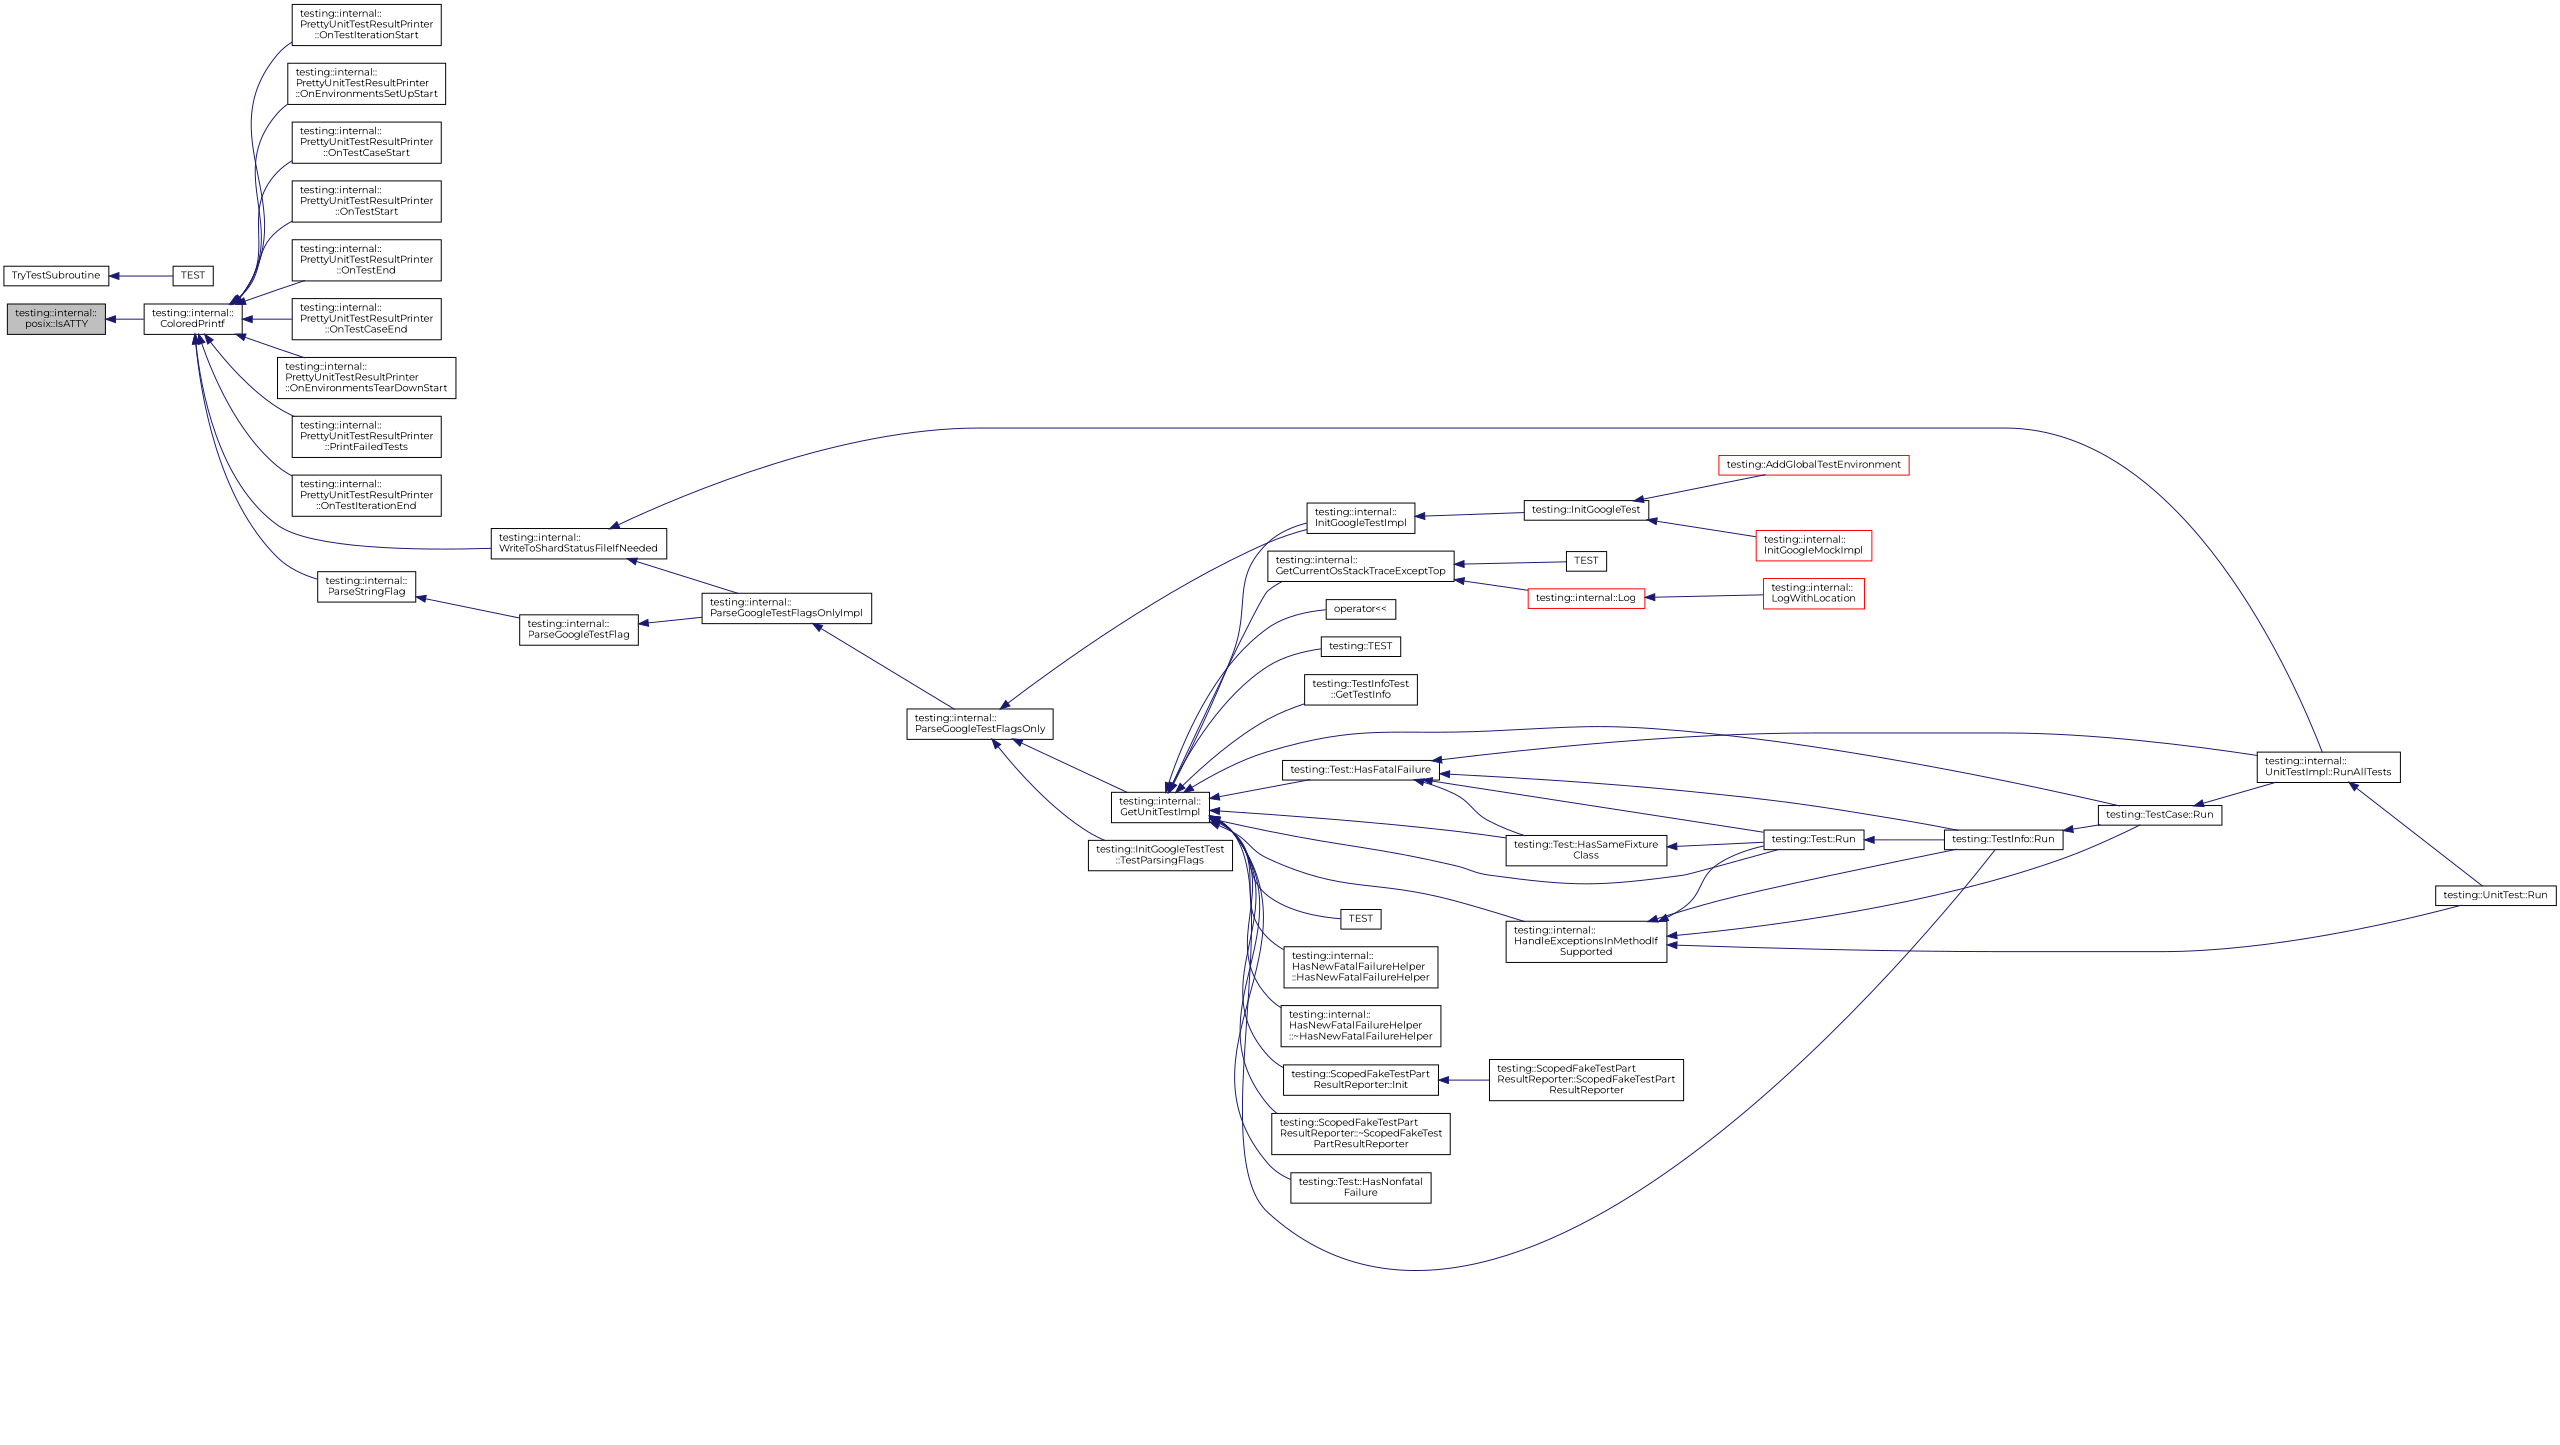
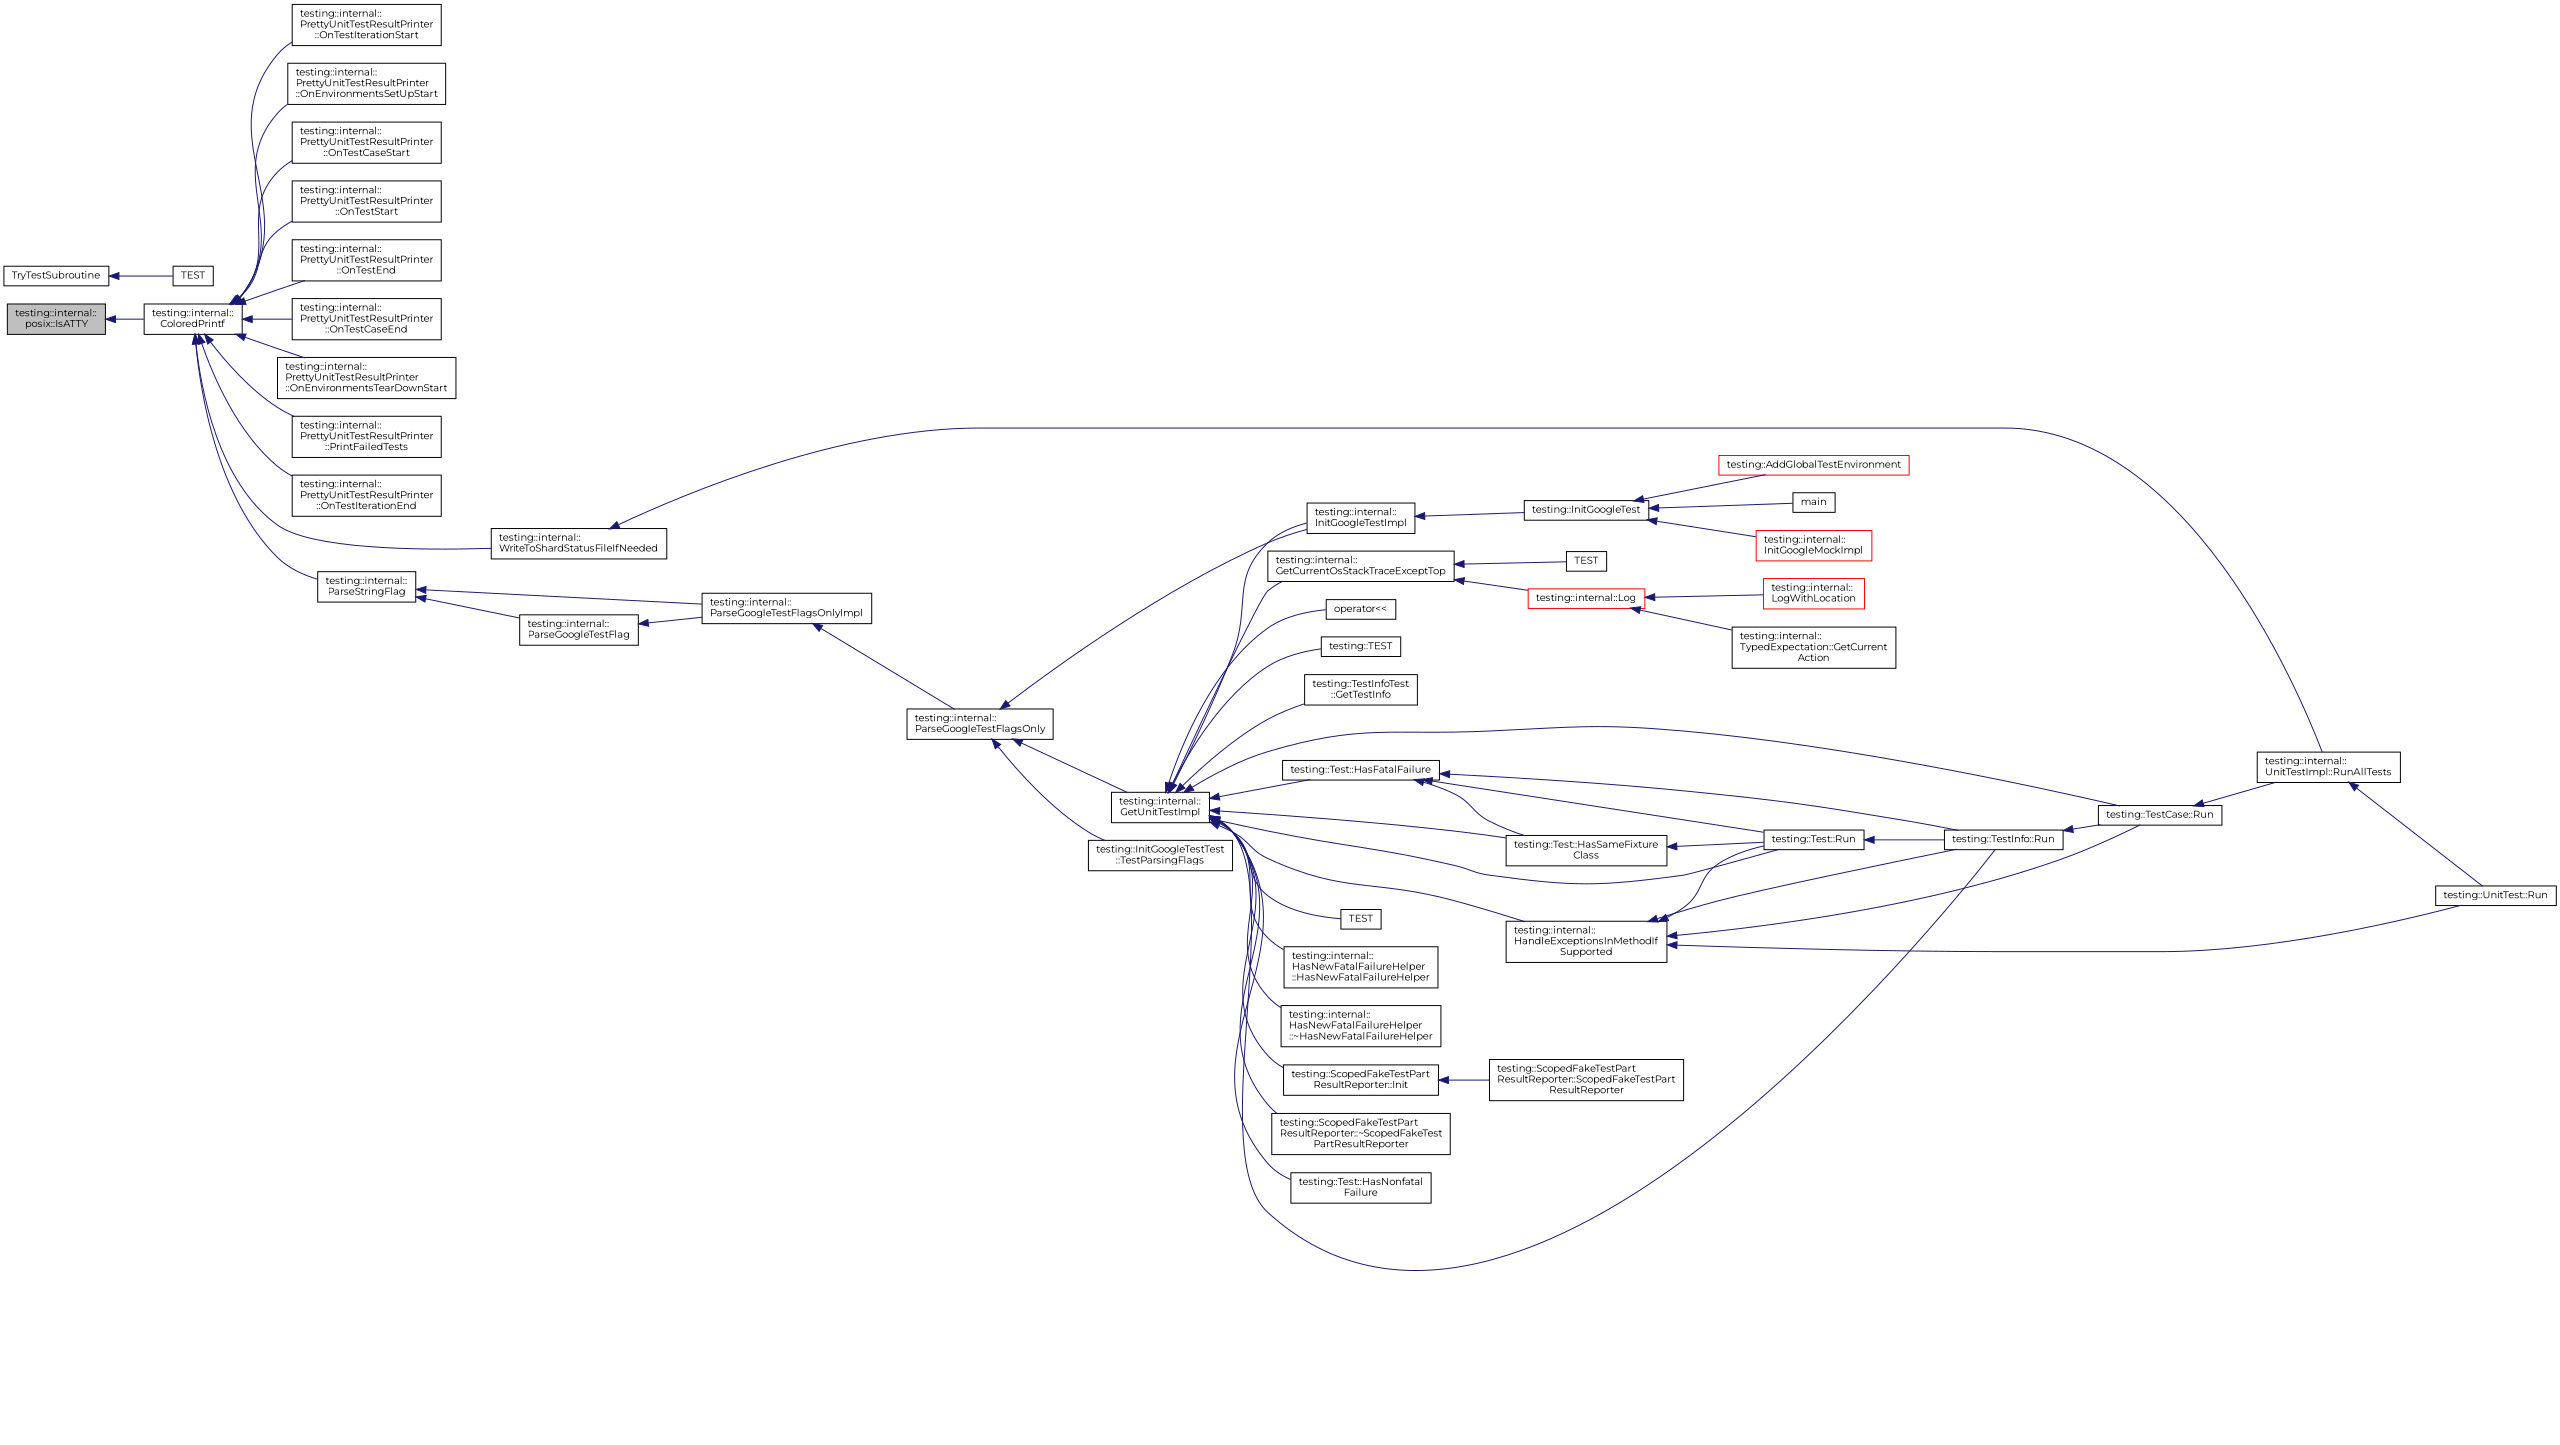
none -> (1814, 503)
(688, 578) -> (564, 597)
none -> (1814, 648)
(1849, 733) -> none
